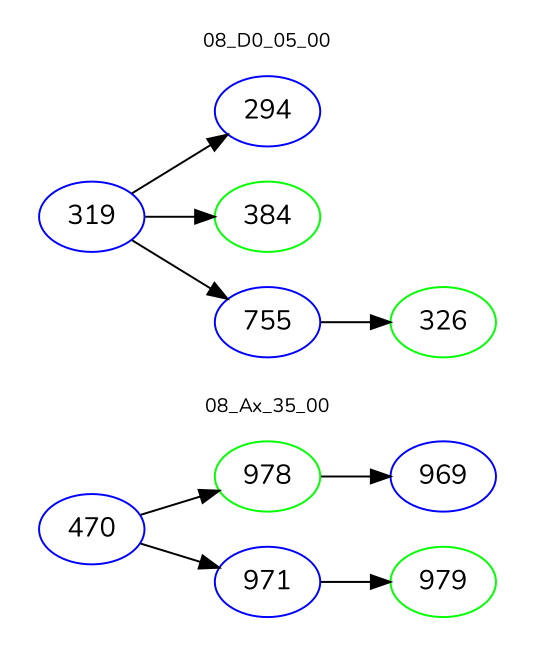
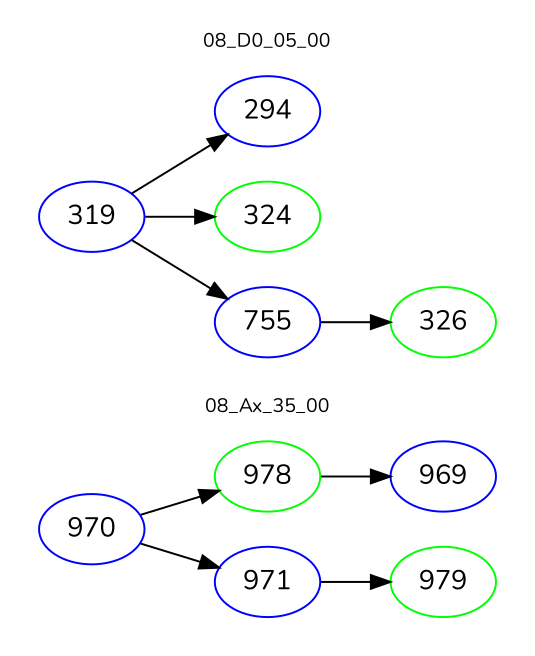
(268, 217) -> (268, 217)
(92, 529) -> (92, 529)
